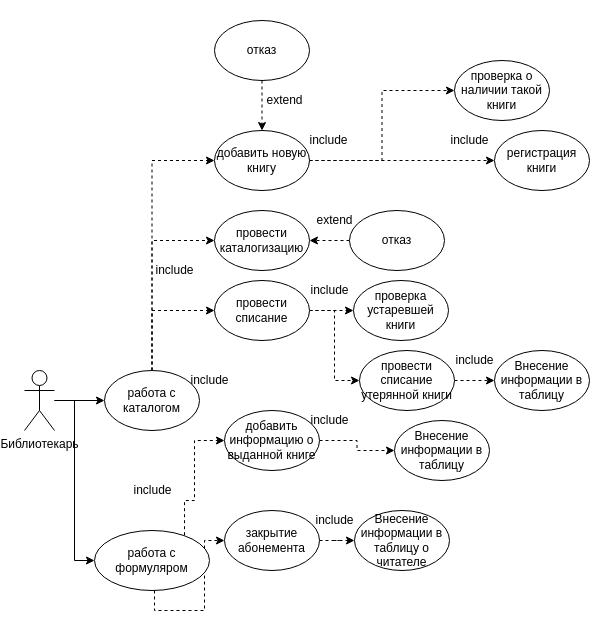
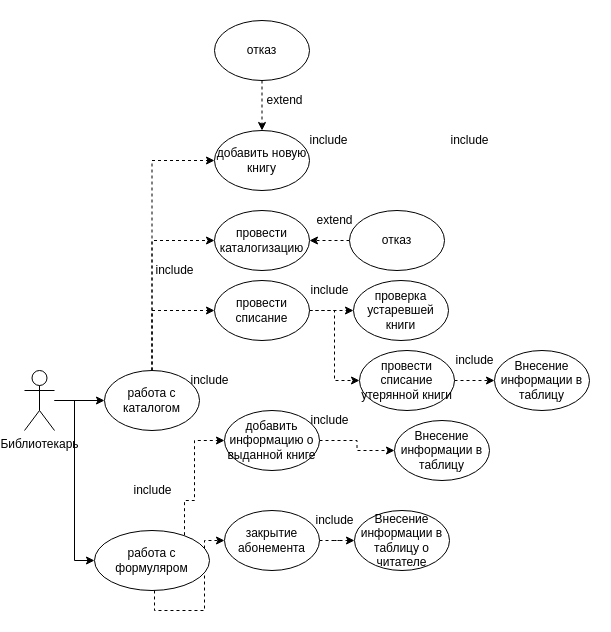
(502, 91) -> none
(382, 92) -> none
(436, 161) -> none
(542, 161) -> none
